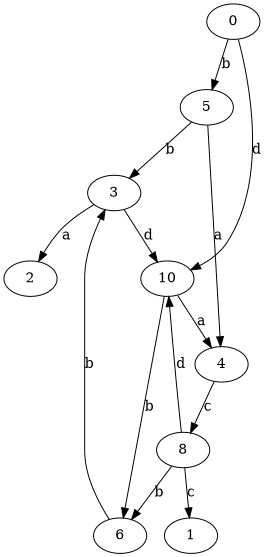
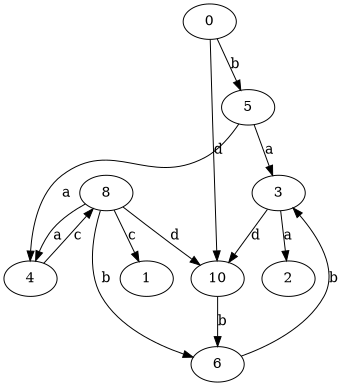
(170, 150) -> (269, 150)
(192, 317) -> (58, 224)
